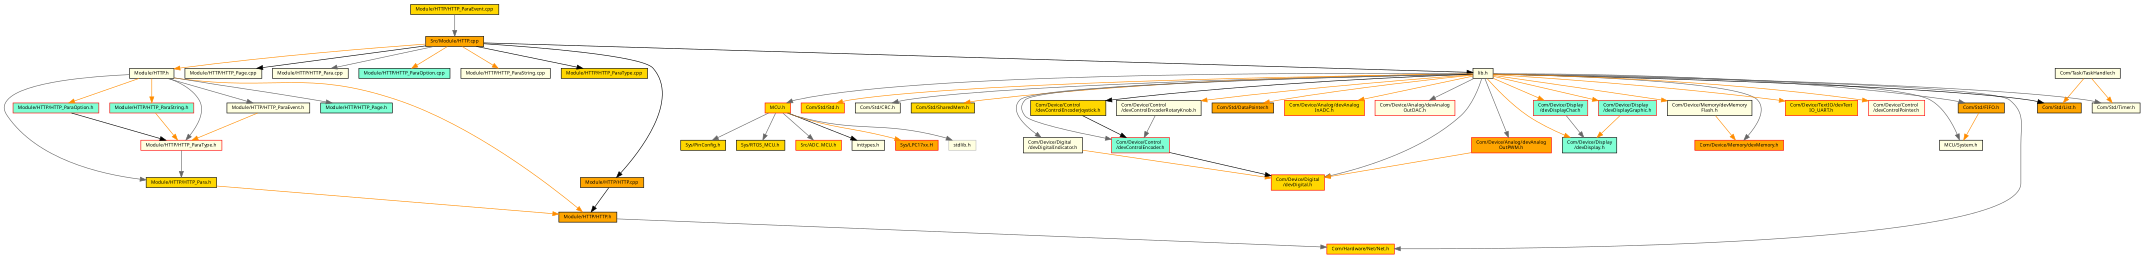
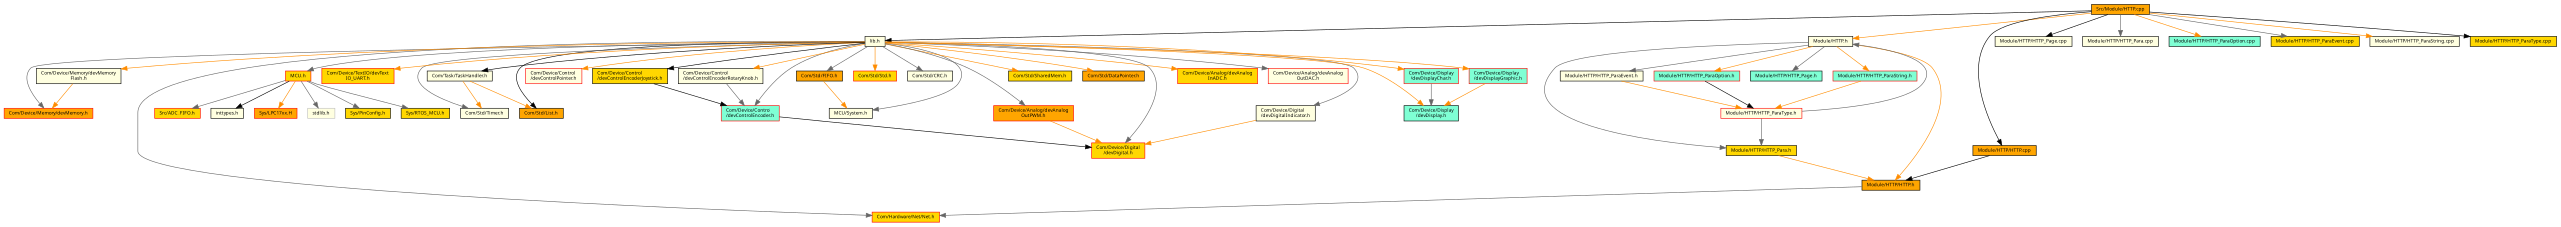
(455, 22) -> (2215, 25)
none -> (676, 52)
(199, 100) -> (1907, 94)
(819, 145) -> (178, 113)
